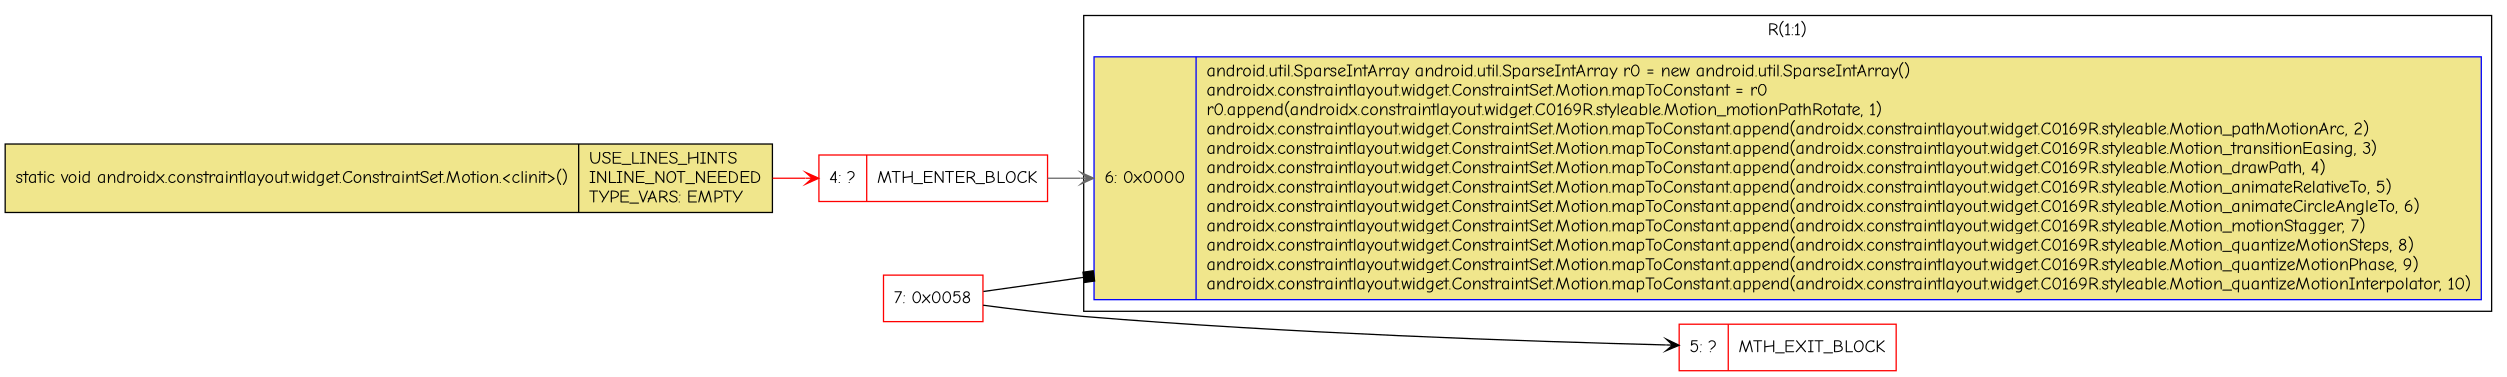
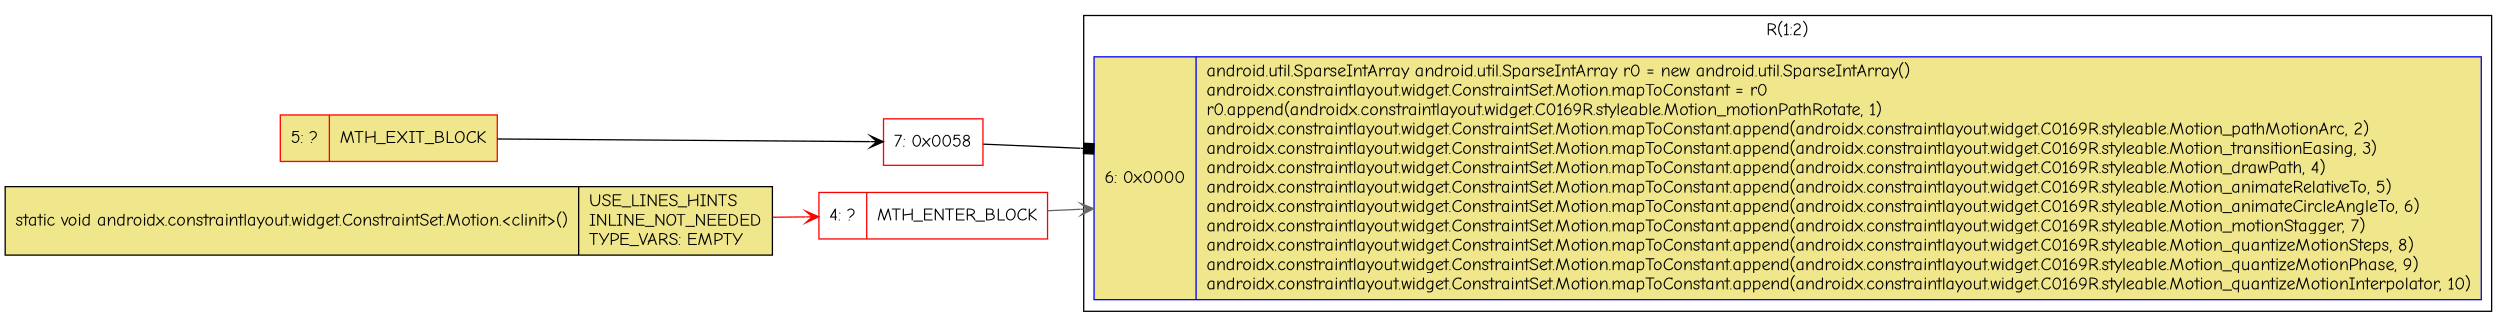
(1788, 30) -> (1788, 30)
(1324, 332) -> (684, 140)
(1788, 347) -> (389, 138)
